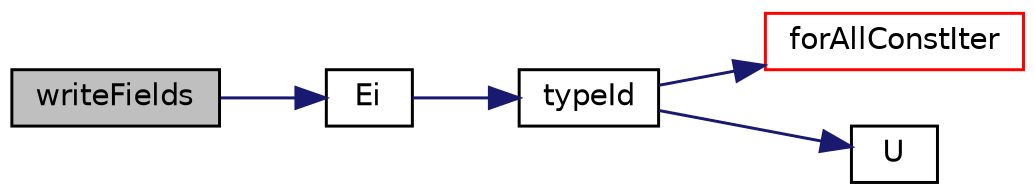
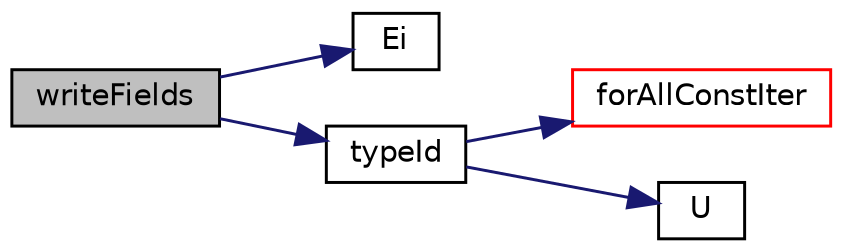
(451, 98) -> (259, 127)
